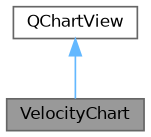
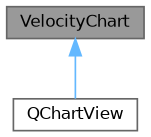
(75, 77) -> (75, 77)
